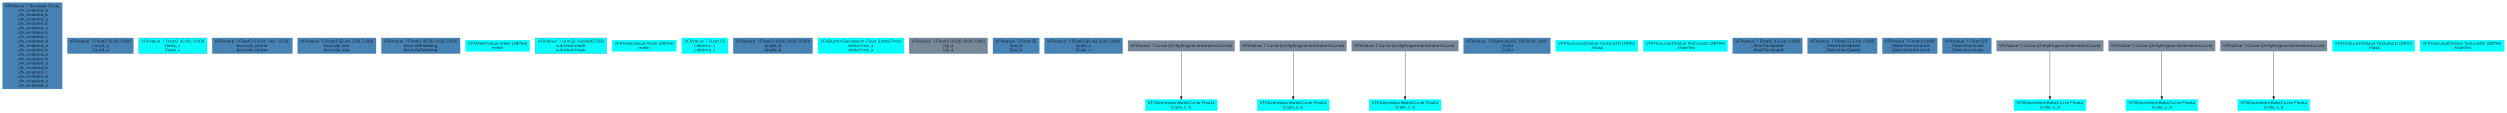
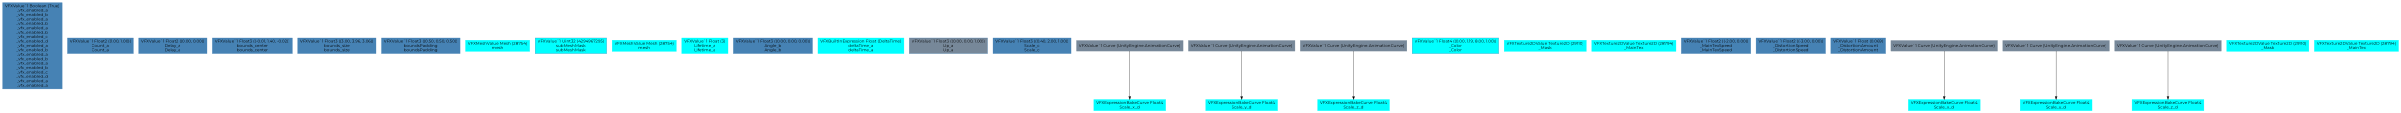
(173, 46) -> (173, 46)
(1016, 46) -> none
(1507, 46) -> (1455, 46)
(1967, 46) -> none
